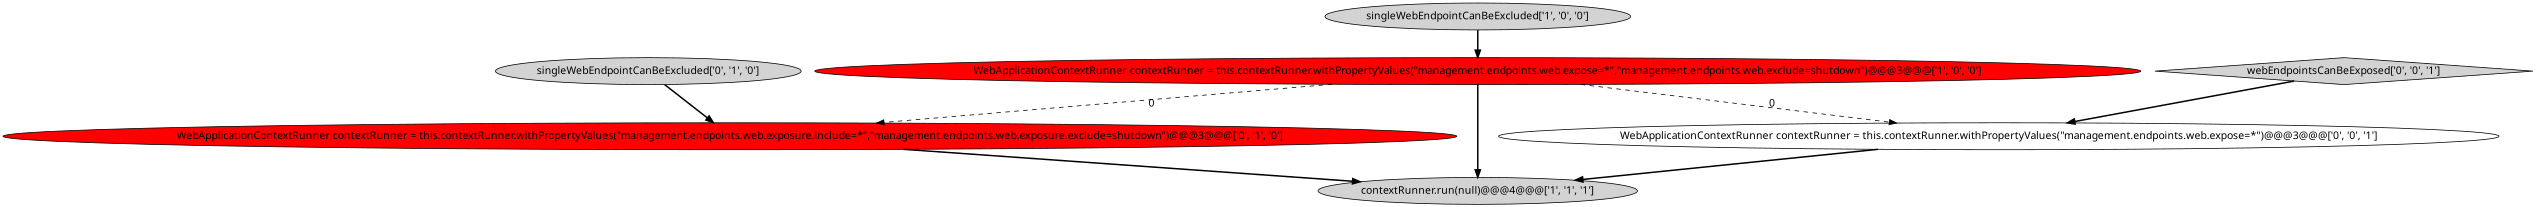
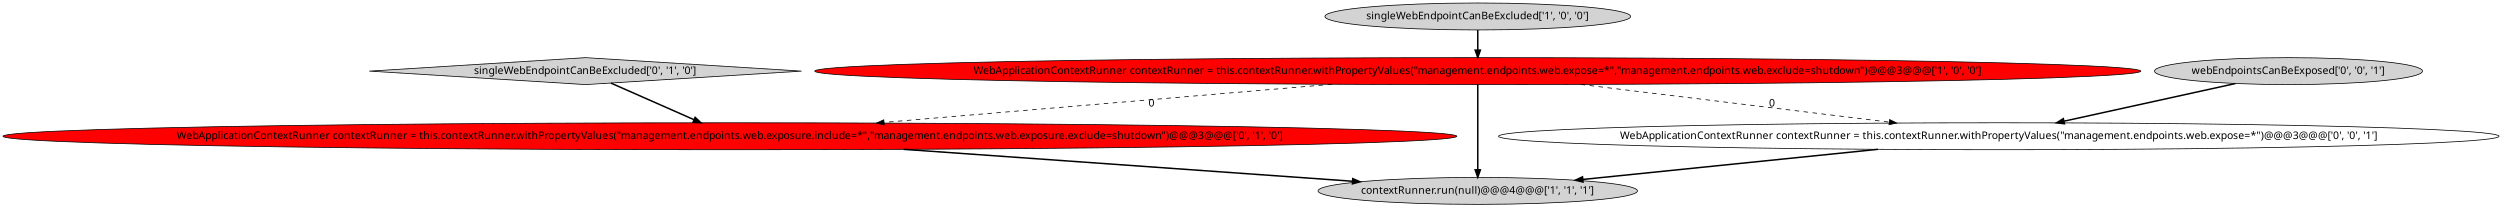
(648, 71) -> (585, 71)
(2344, 71) -> (2289, 71)
